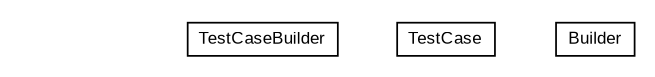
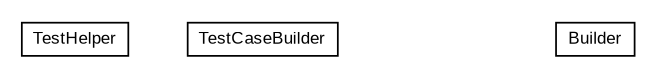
none -> (74, 38)
(446, 38) -> none
